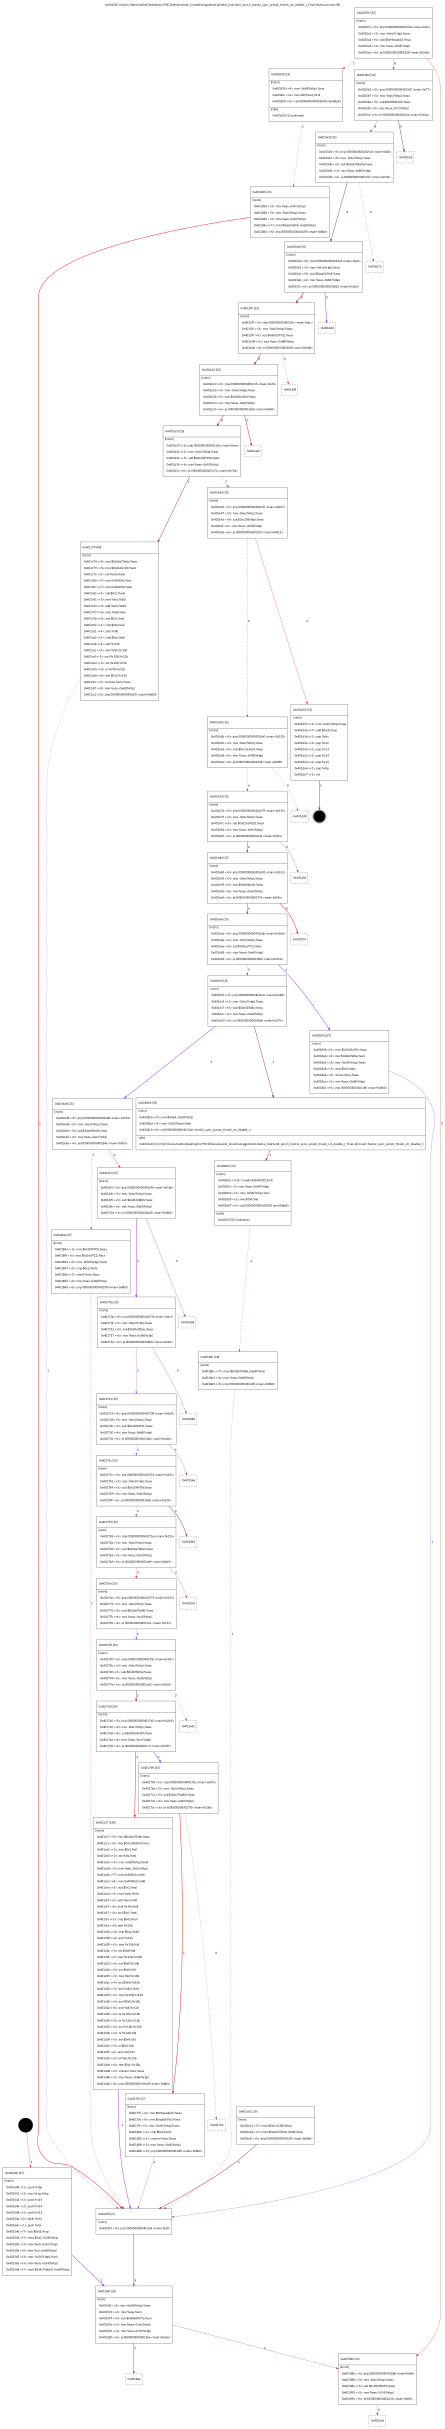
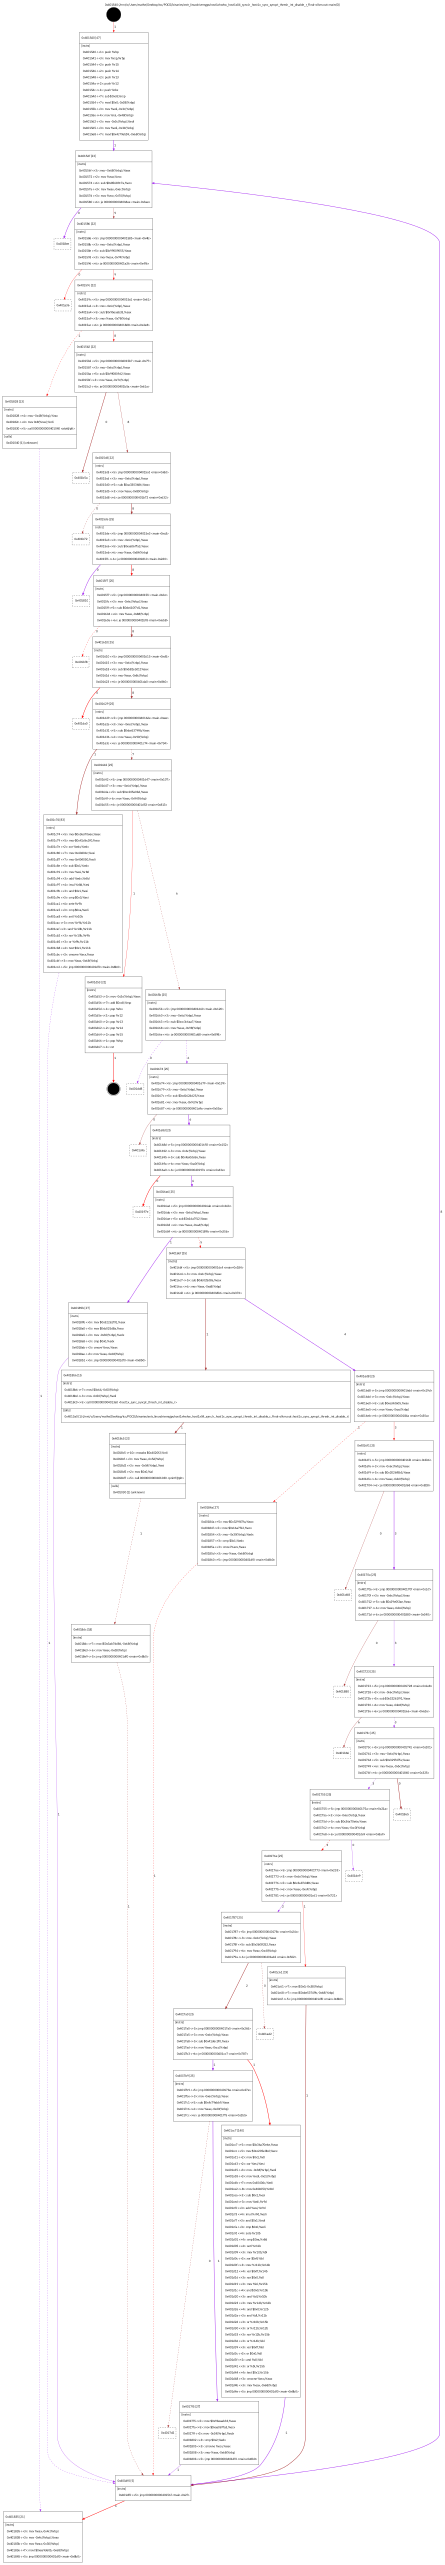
(38, 1158) -> (104, 2510)
(440, 1208) -> (114, 274)
none -> (304, 1933)
(182, 1952) -> (214, 2260)
